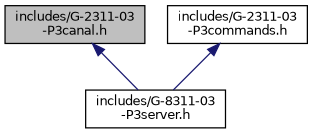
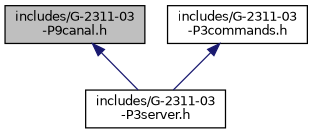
(75, 25) -> (75, 25)
(156, 109) -> (156, 109)
